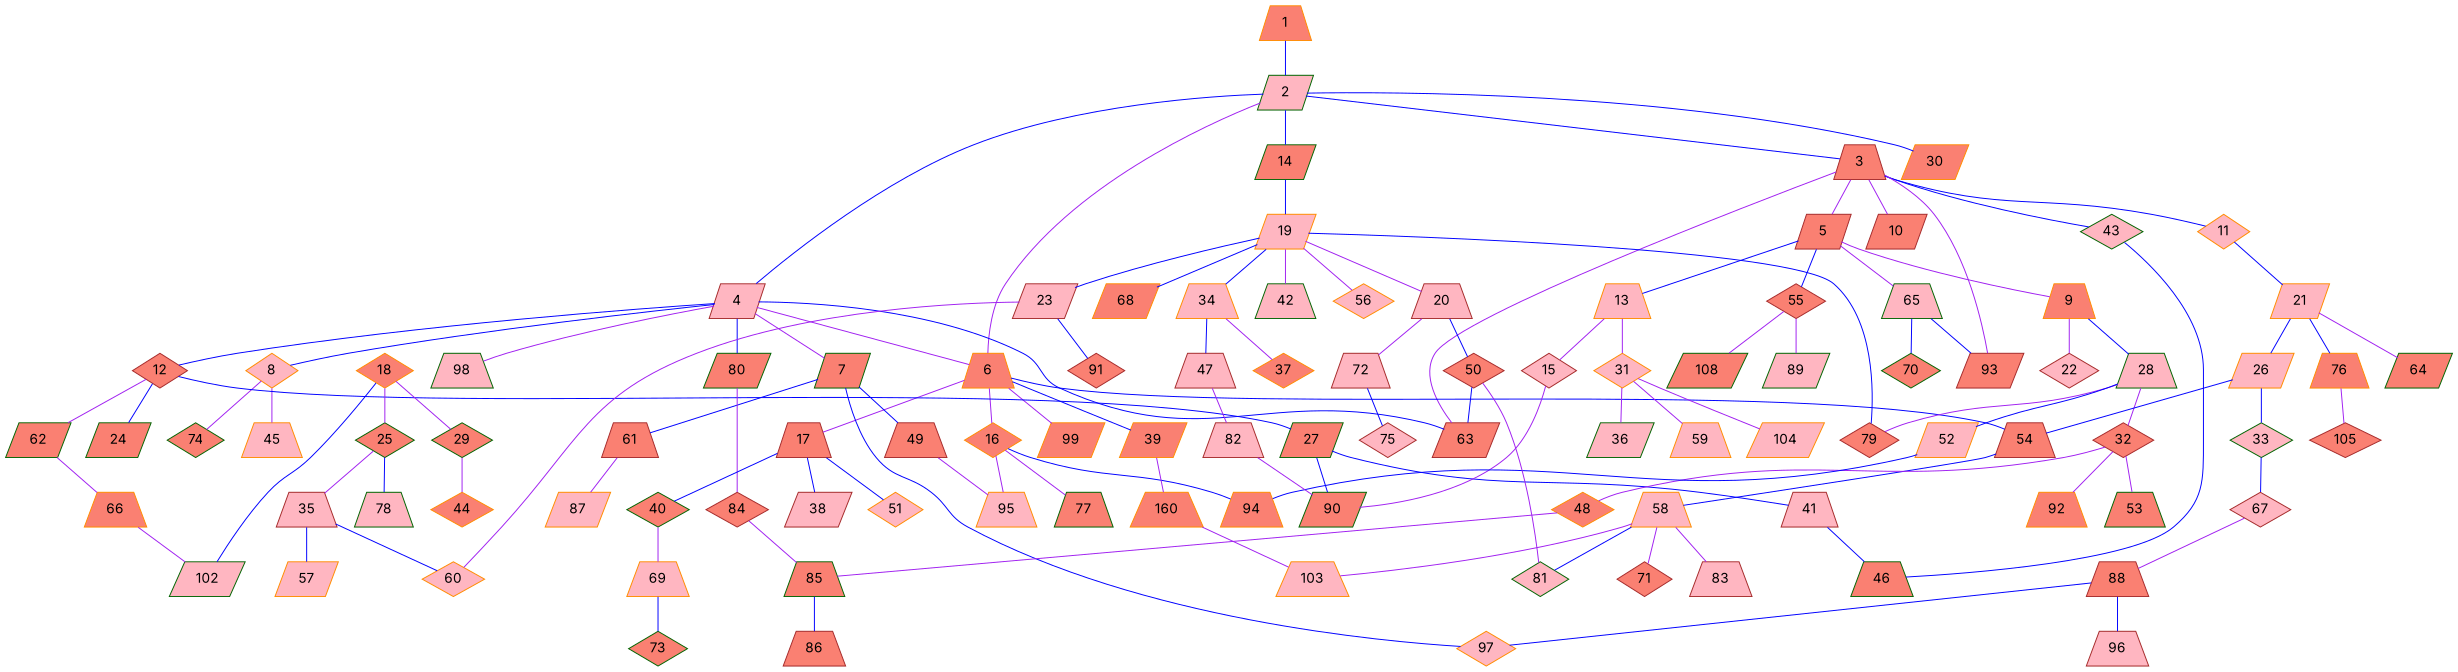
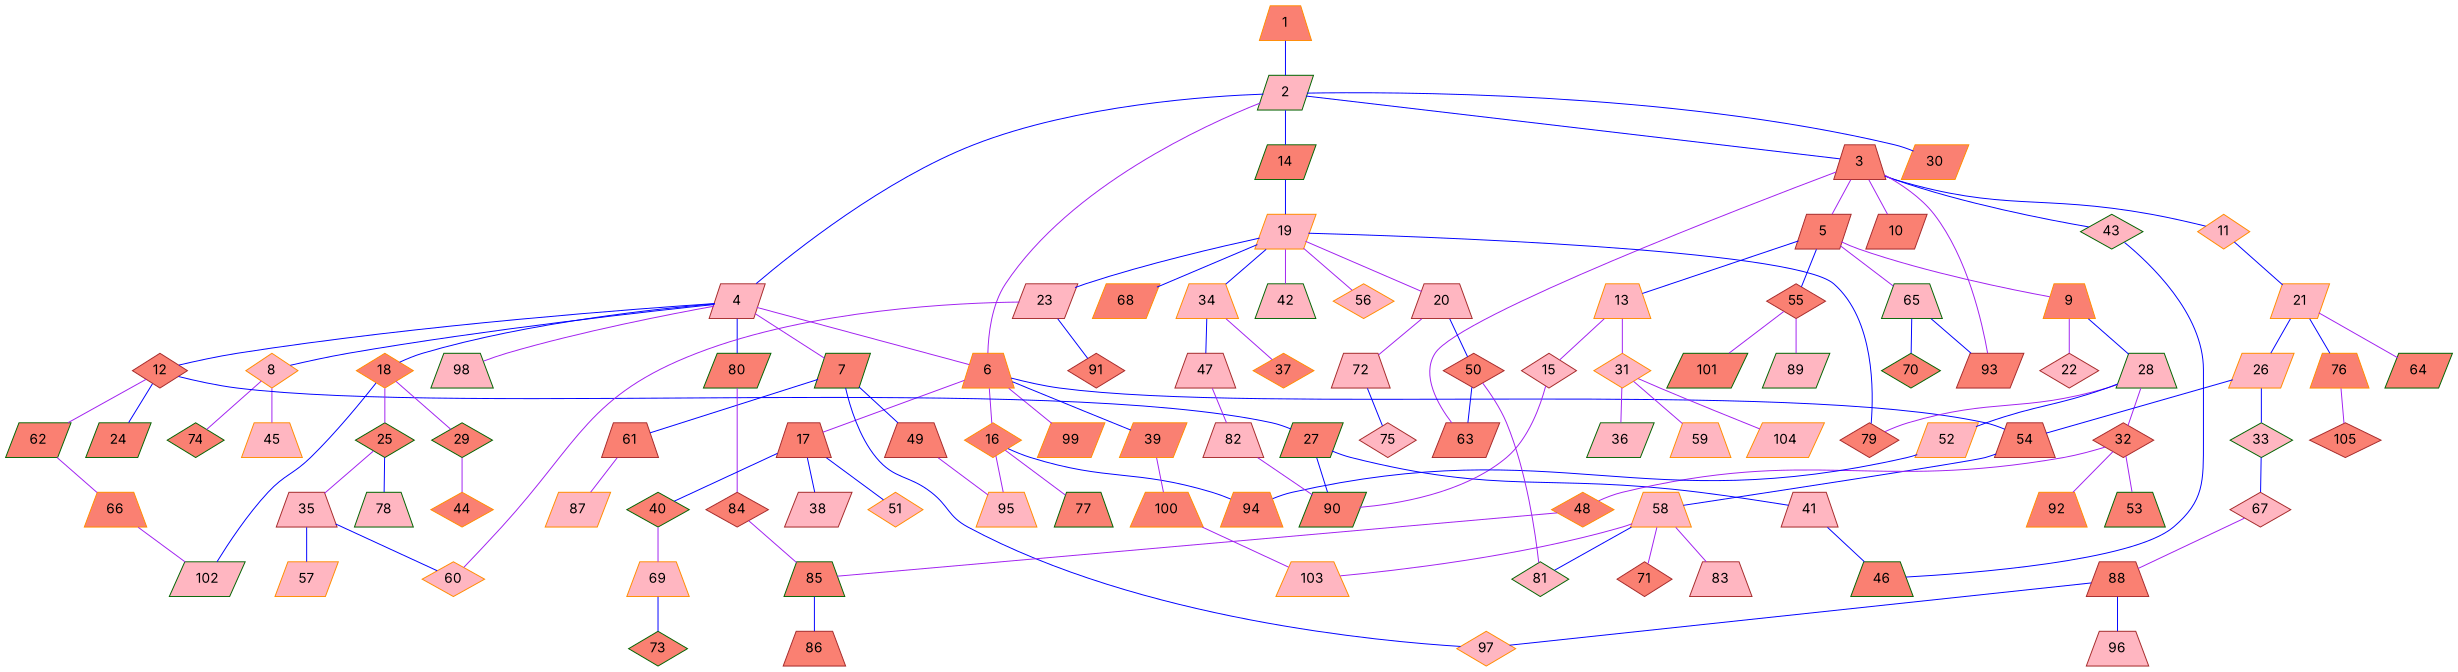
(1707, 371) -> (1707, 371)
(1045, 376) -> (476, 339)
(1167, 510) -> (1167, 510)
